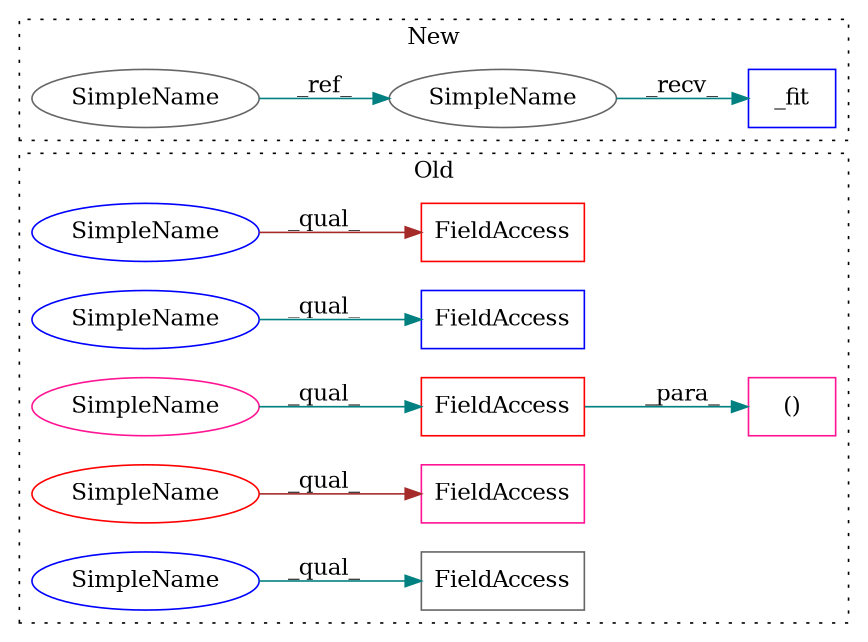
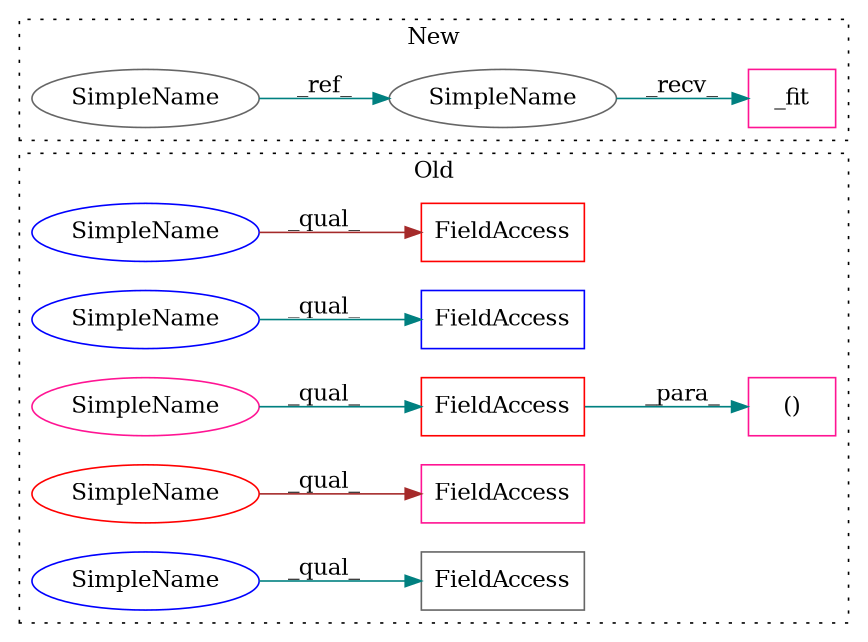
(792, 98) -> (792, 98)
